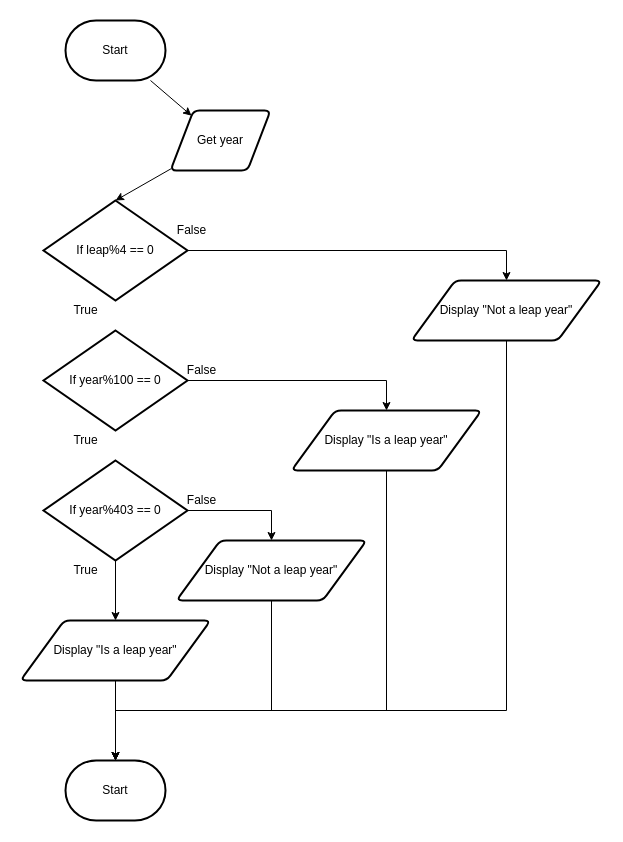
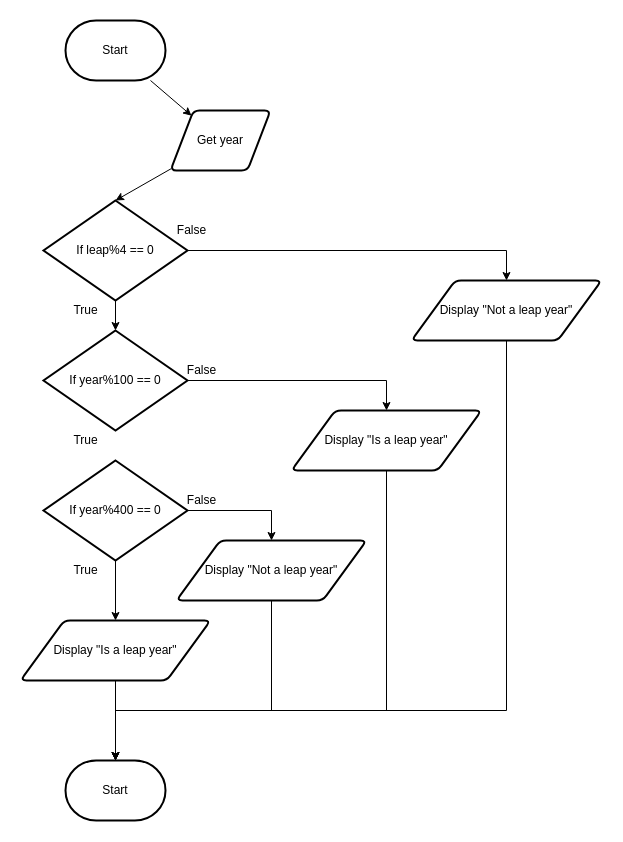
none -> (116, 312)
(116, 511) -> (116, 511)
